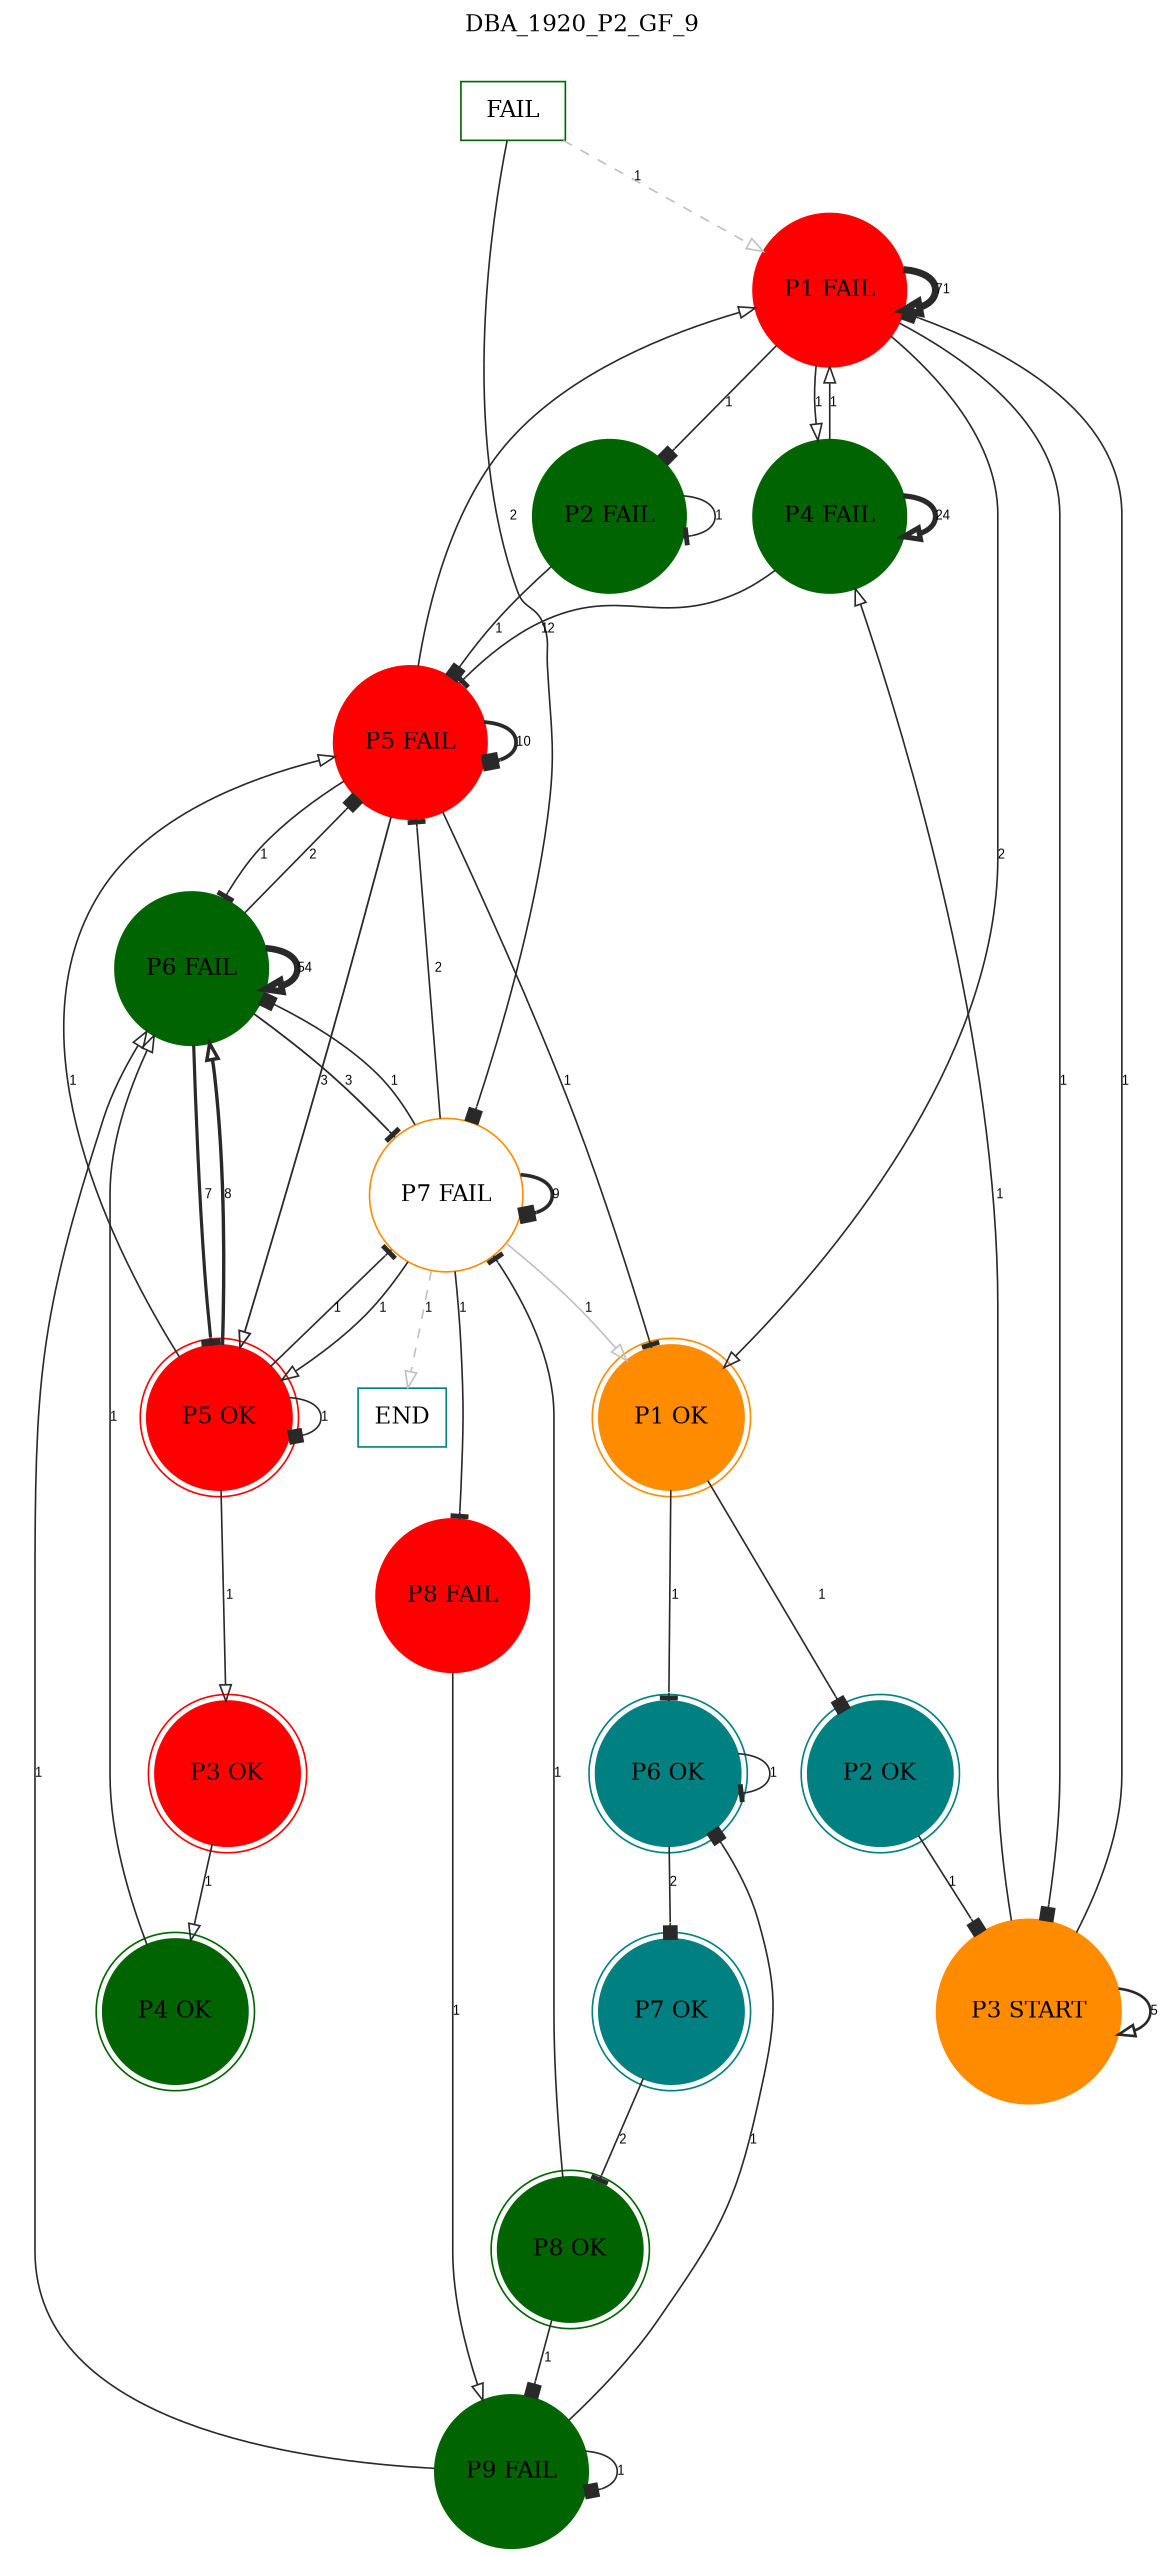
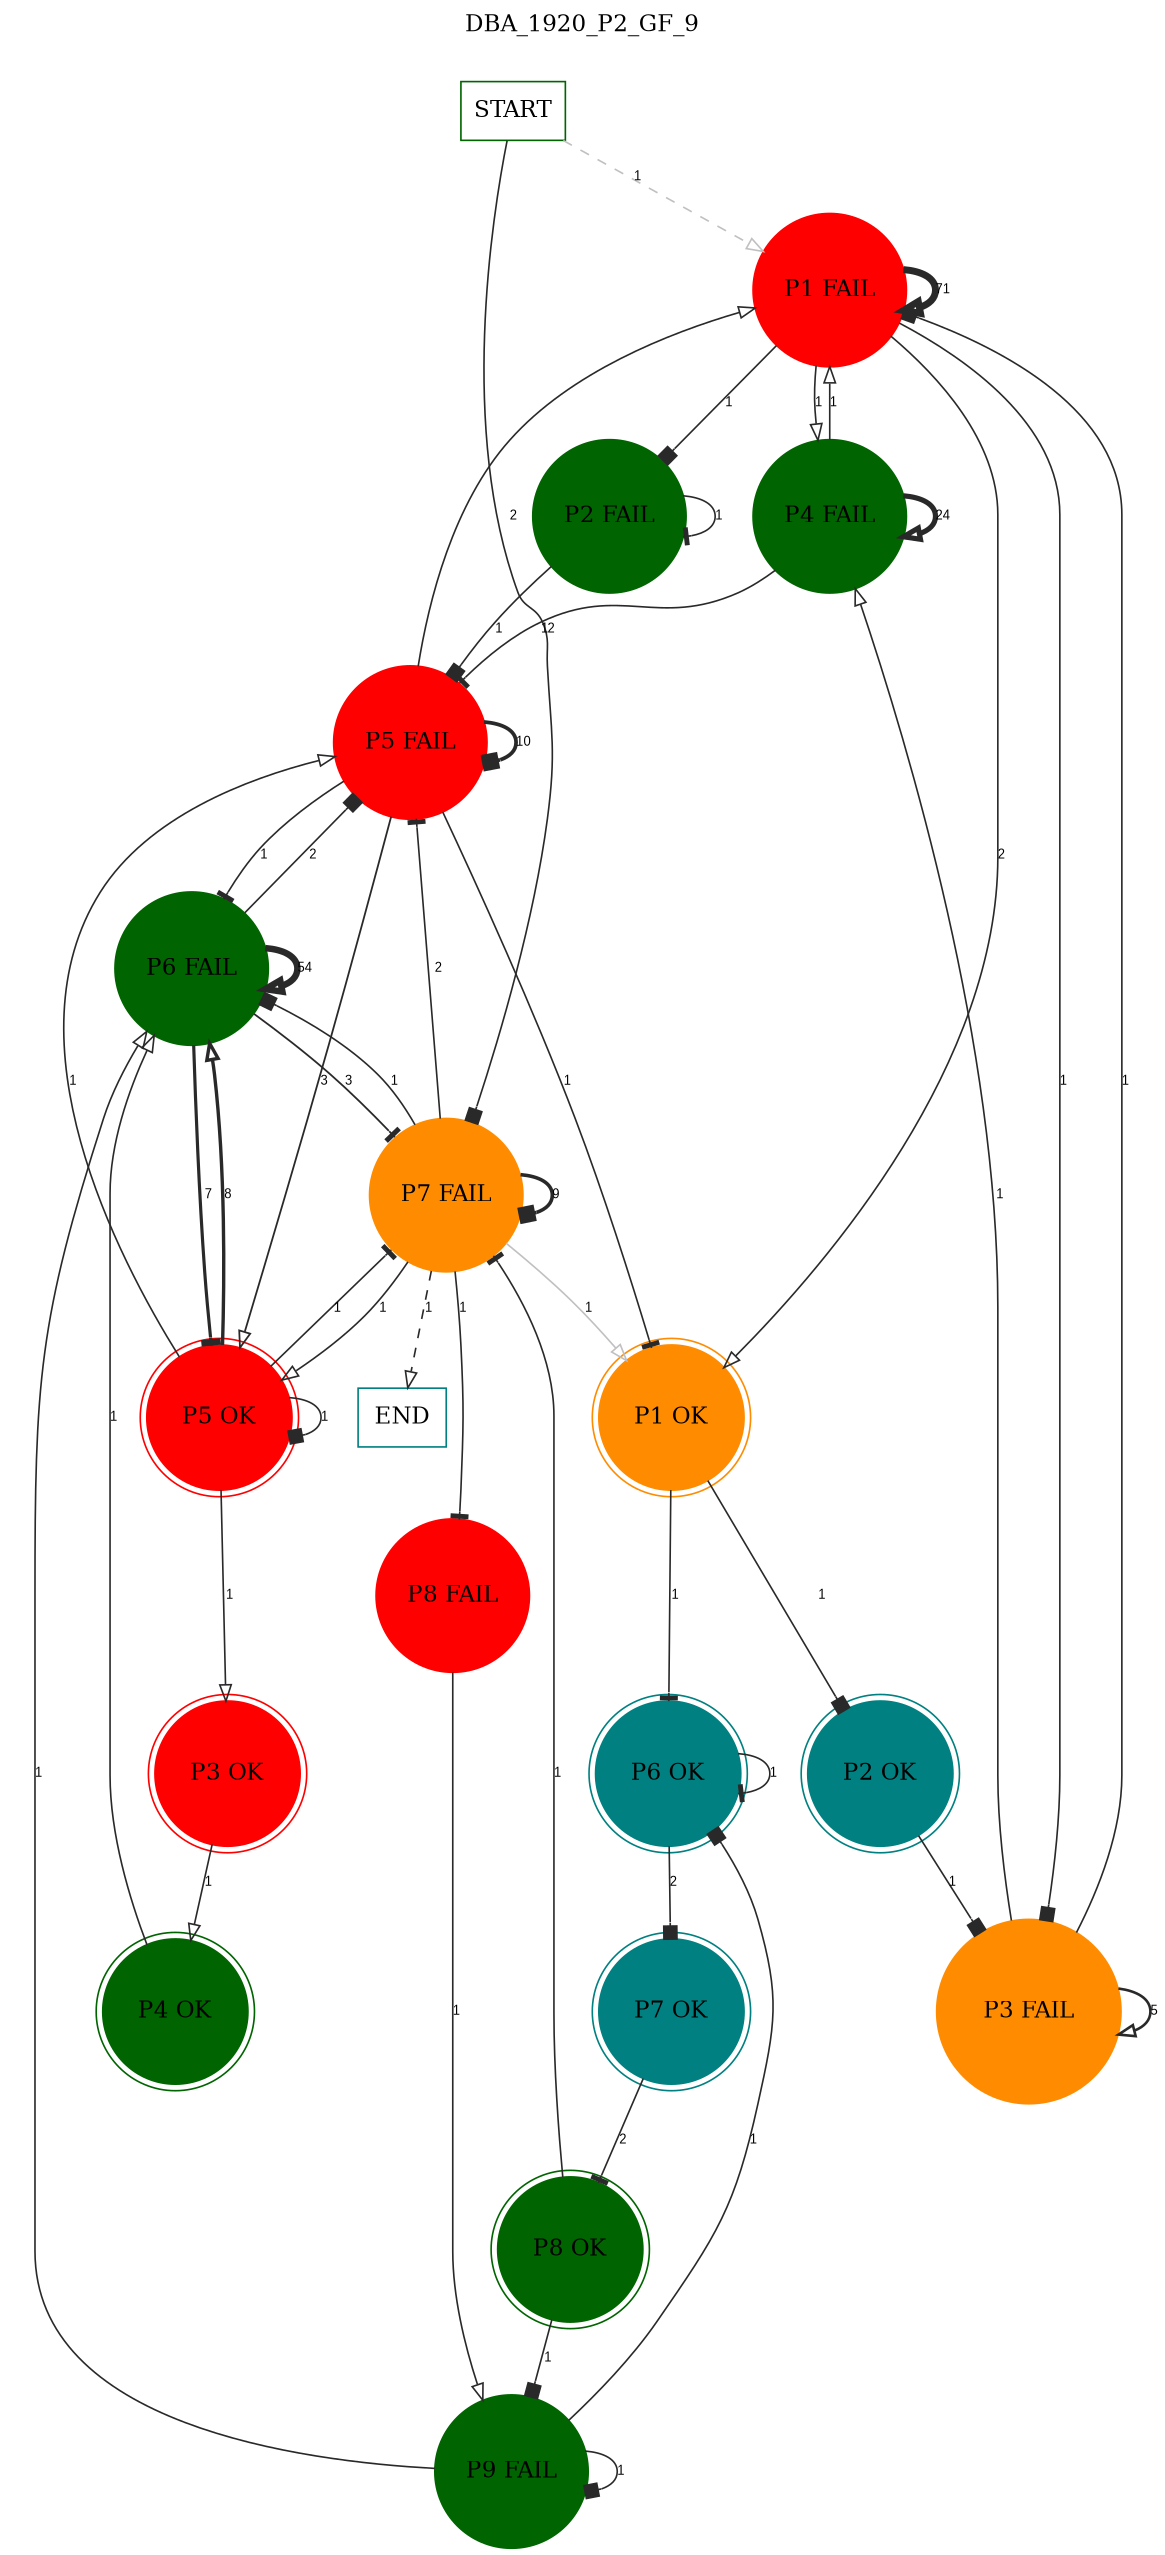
(513, 111) -> (513, 111)
(446, 1195) -> (446, 1195)
(421, 1321) -> (421, 1321)
(1029, 2012) -> (1029, 2012)
